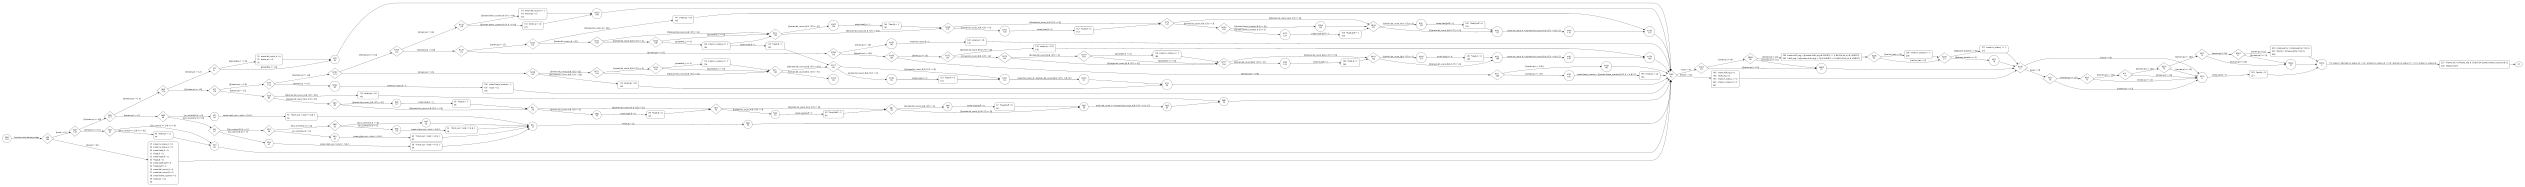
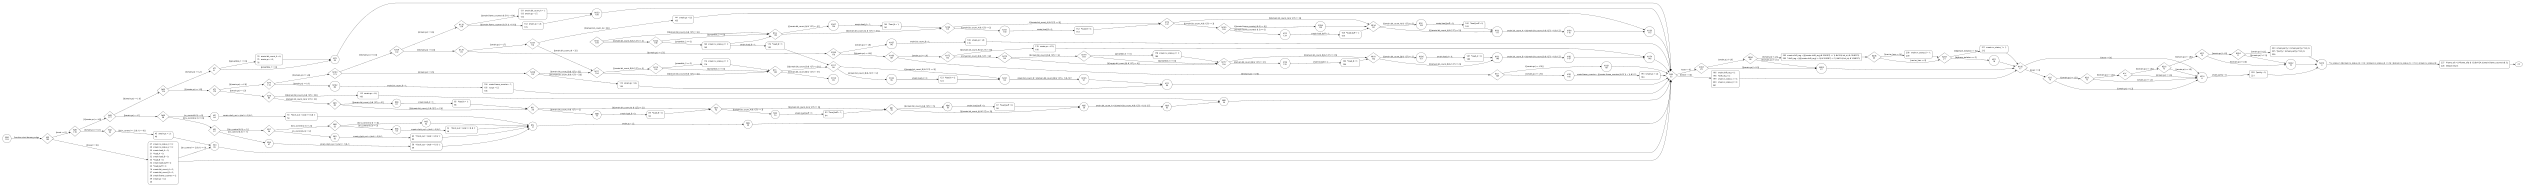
(564, 43) -> (564, 58)
(164, 128) -> (194, 153)
